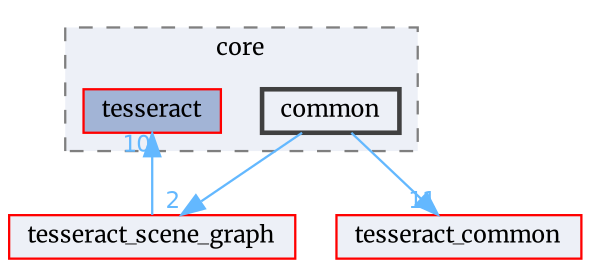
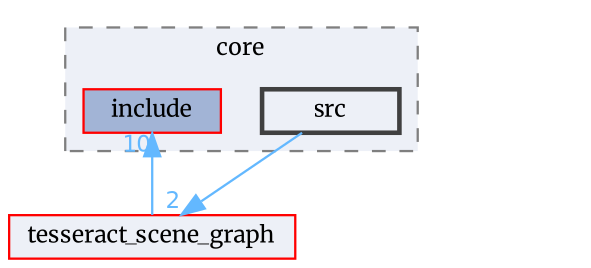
(152, 111) -> (152, 111)
(331, 111) -> (331, 111)
(459, 237) -> none
